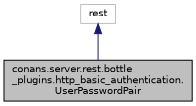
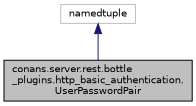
(98, 14) -> (98, 14)
